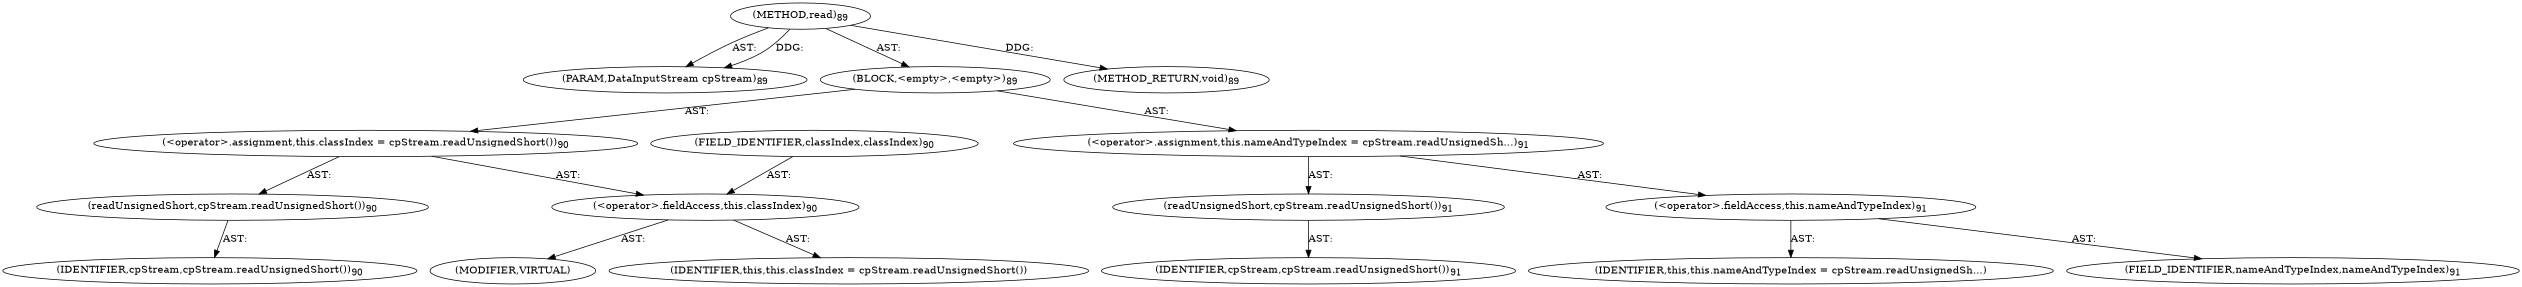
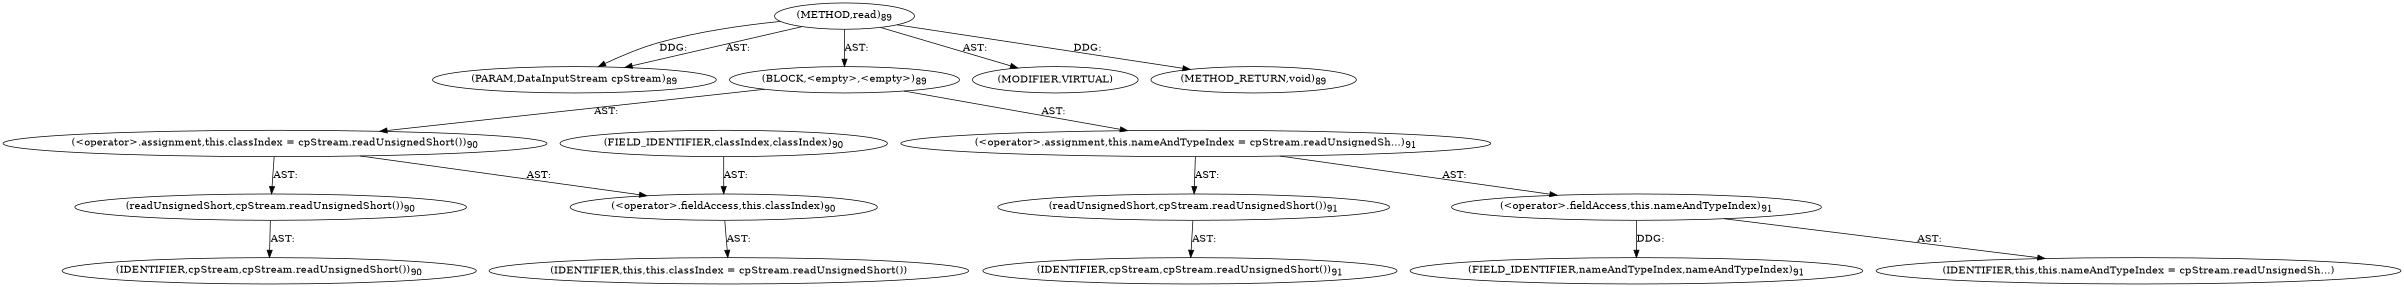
(611, 238) -> (946, 47)
(2086, 239) -> (1652, 239)
